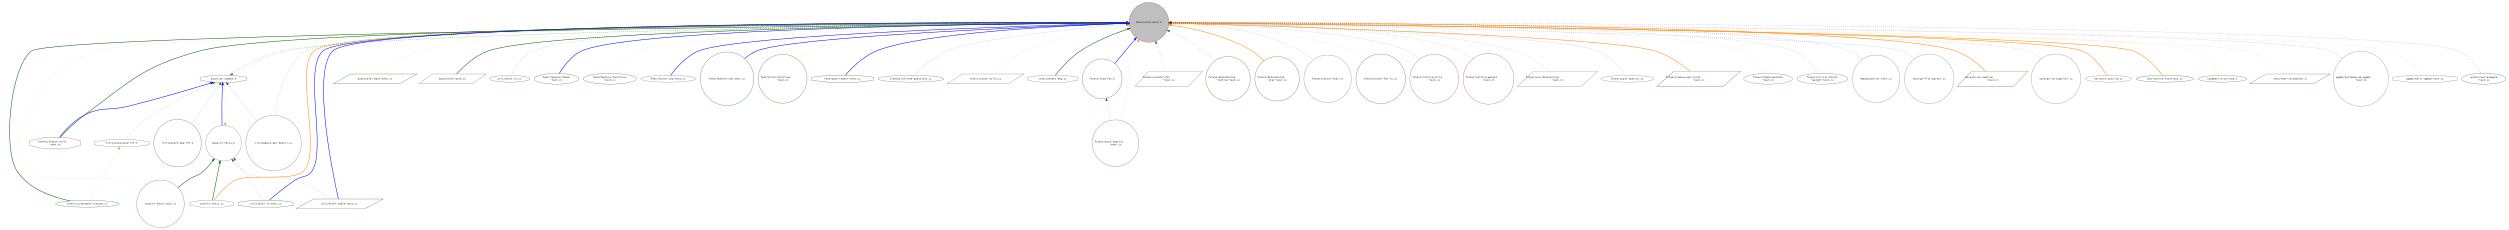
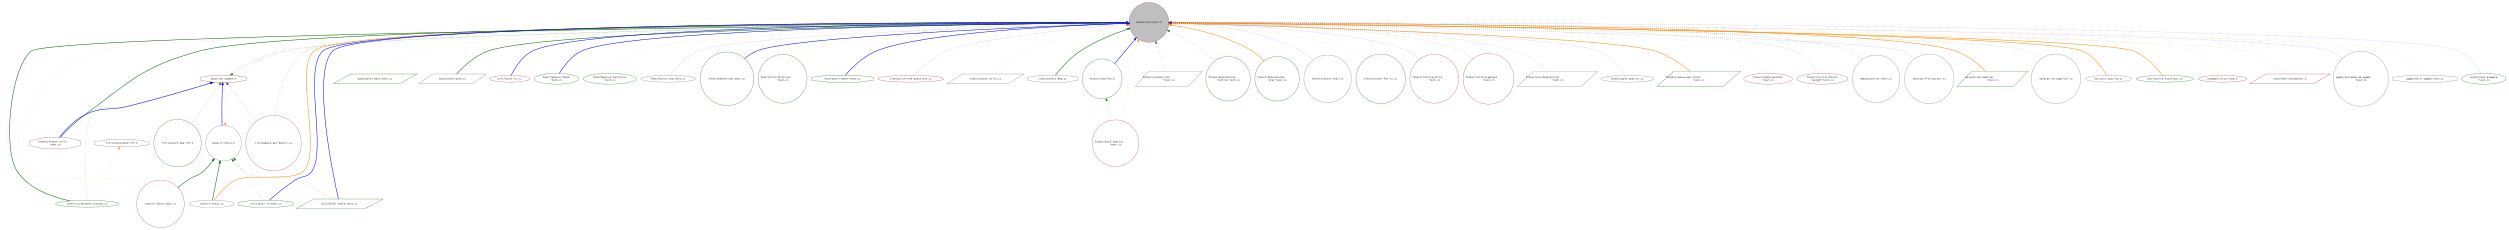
(812, 27) -> (812, 27)
(882, 32) -> (882, 32)
(165, 107) -> (94, 113)
